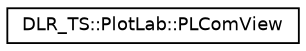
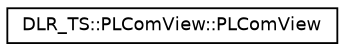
(153, 26) -> (172, 26)
